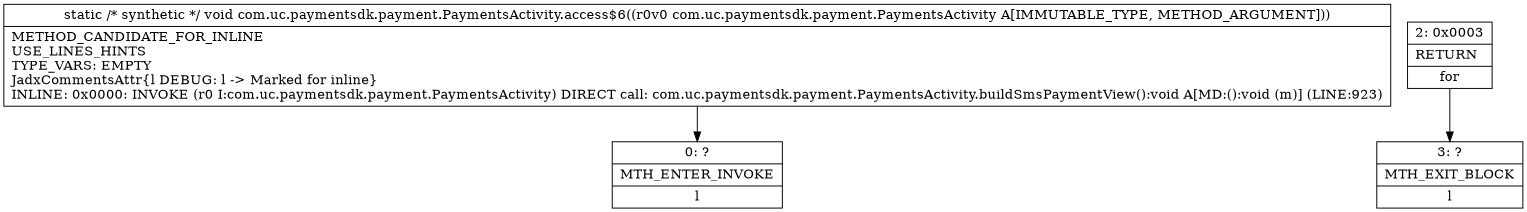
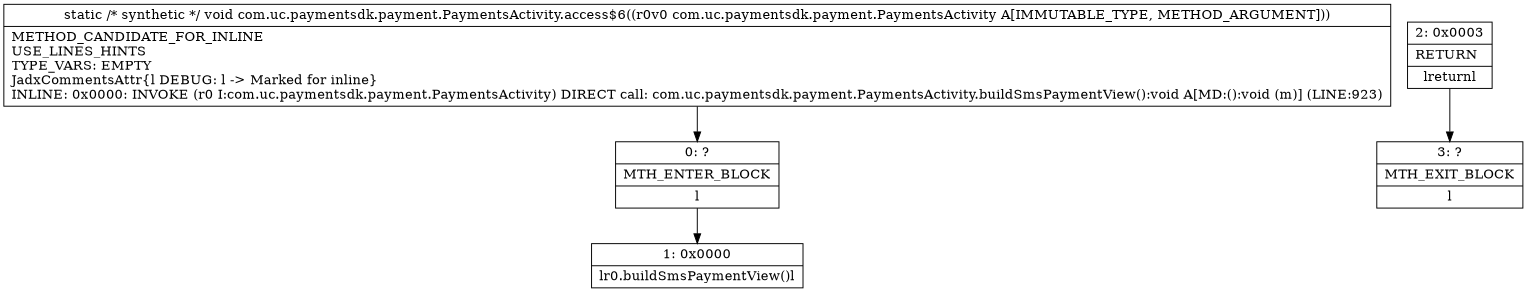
(1450, 77) -> (1450, 77)
(697, 174) -> (697, 174)
none -> (697, 266)
